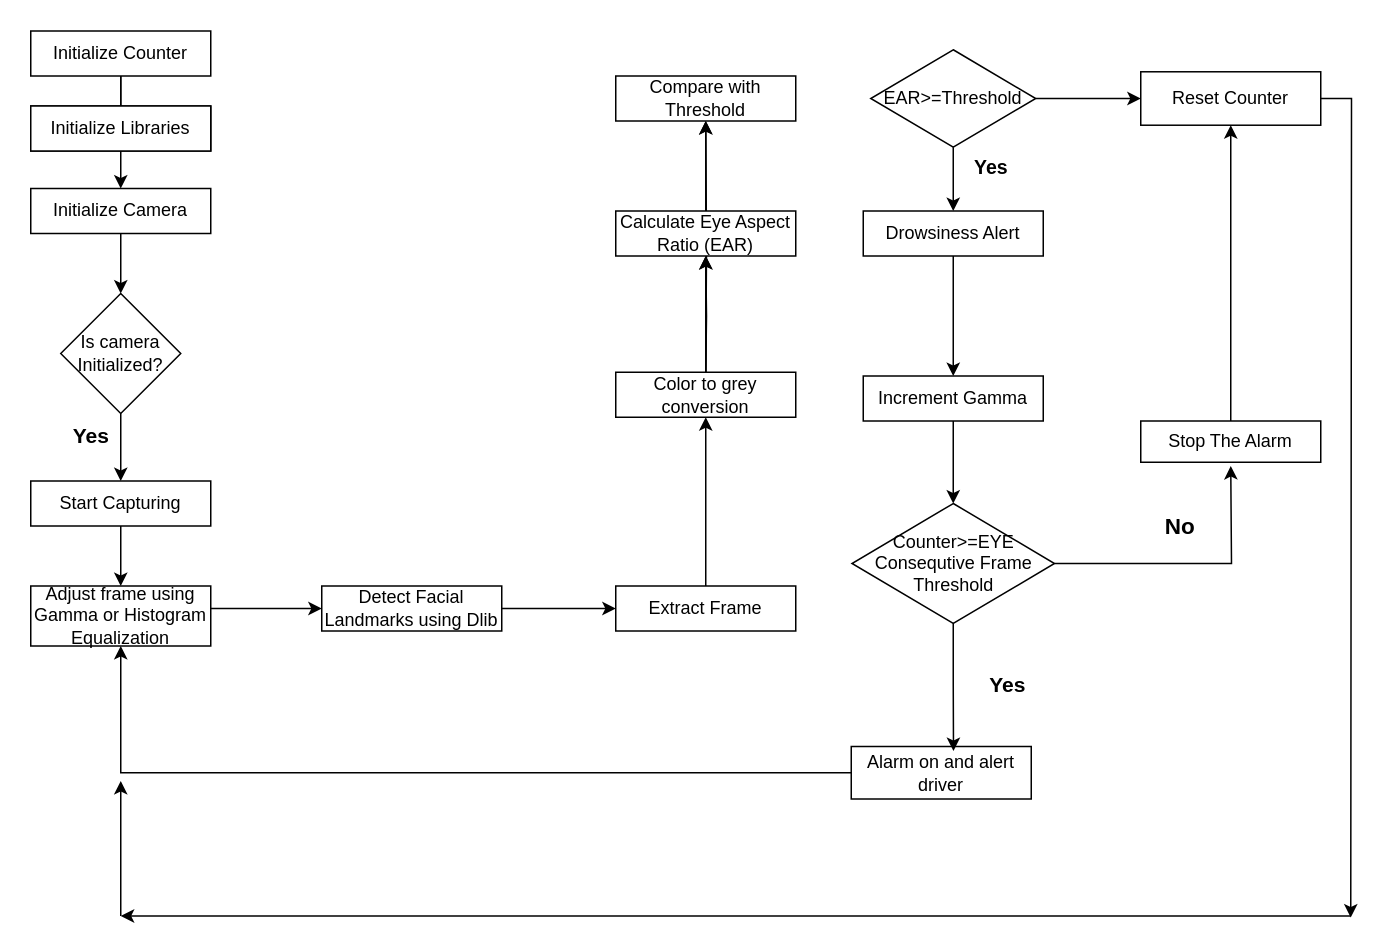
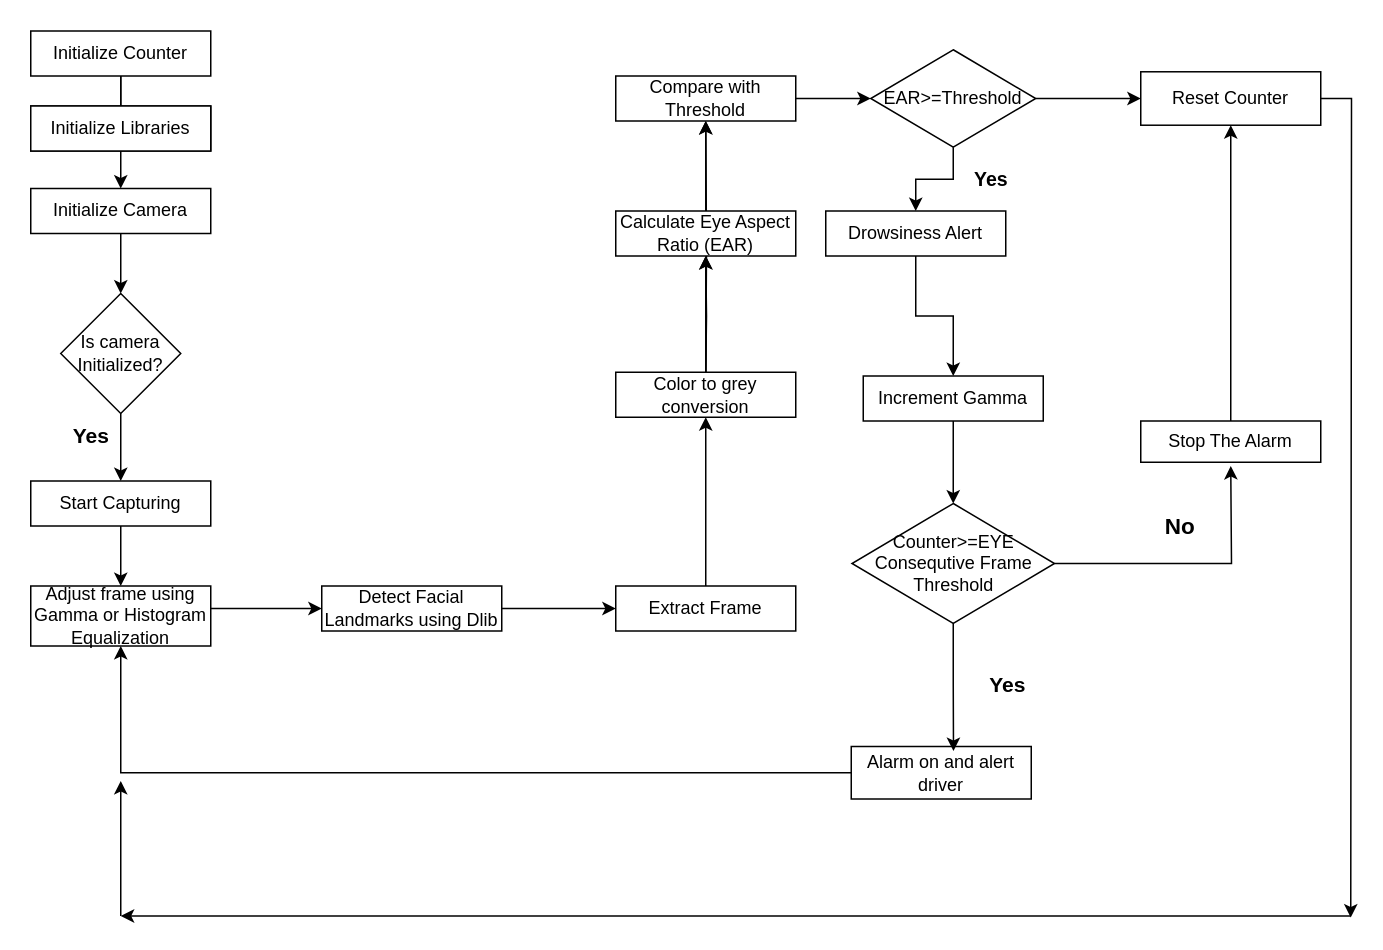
none -> (828, 98)
(953, 233) -> (916, 233)
